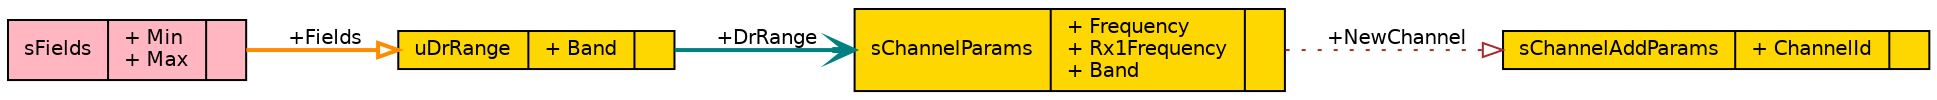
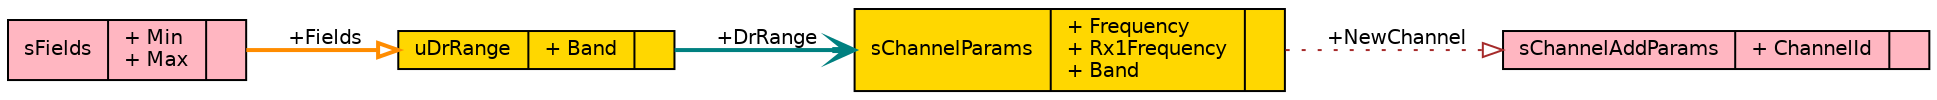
(1716, 50) -> (1716, 50)
